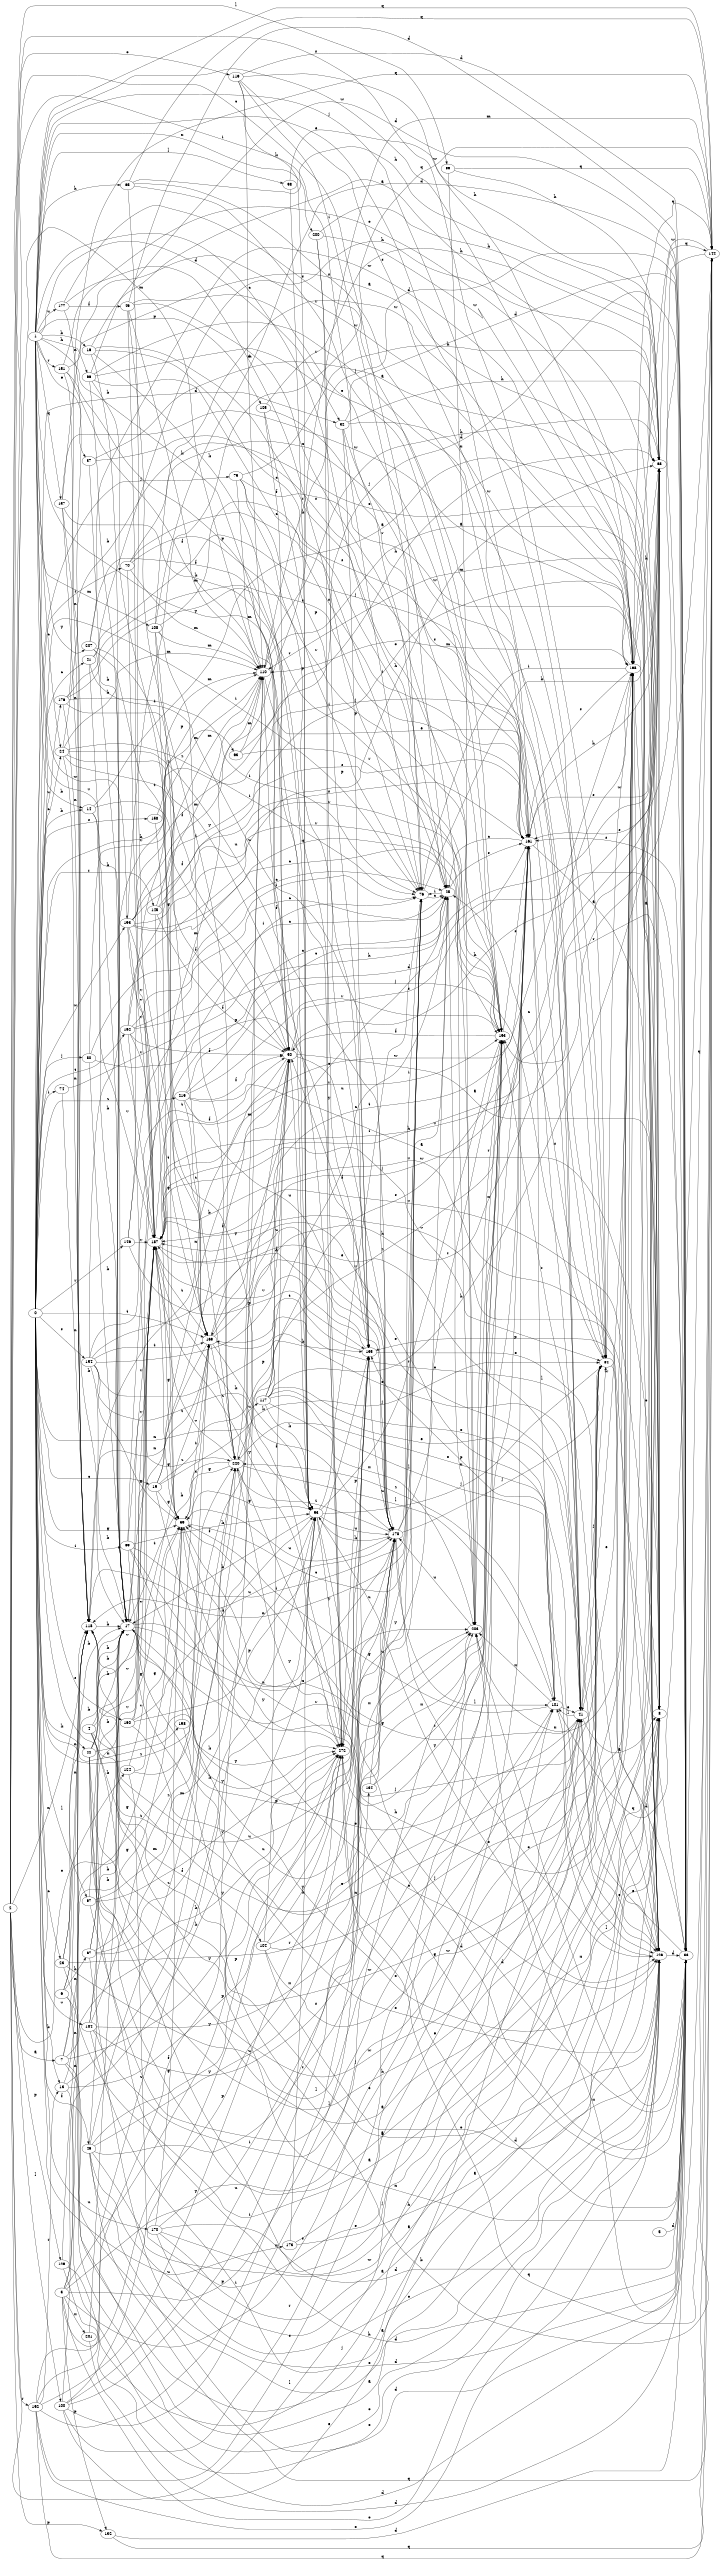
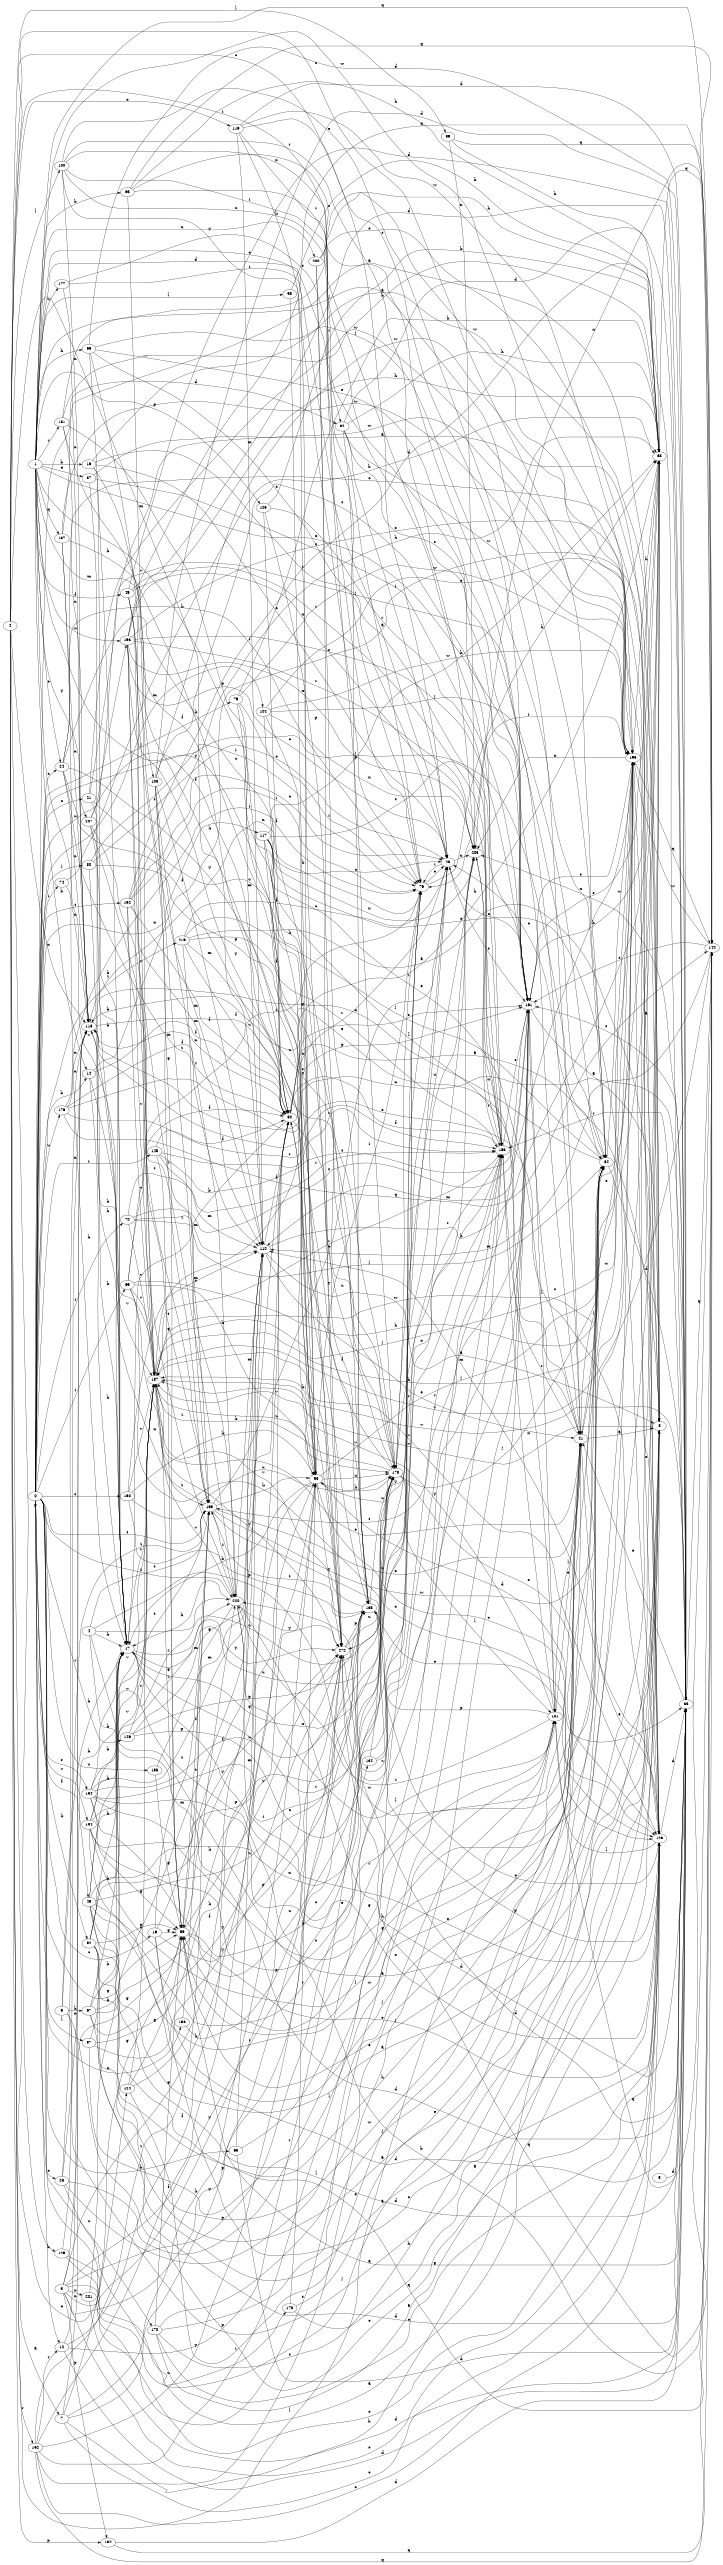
(93, 306) -> (40, 559)
(377, 647) -> (401, 631)
(314, 1504) -> none
(514, 1667) -> (523, 1449)
(89, 1753) -> (89, 1943)
(62, 2087) -> (62, 2347)
